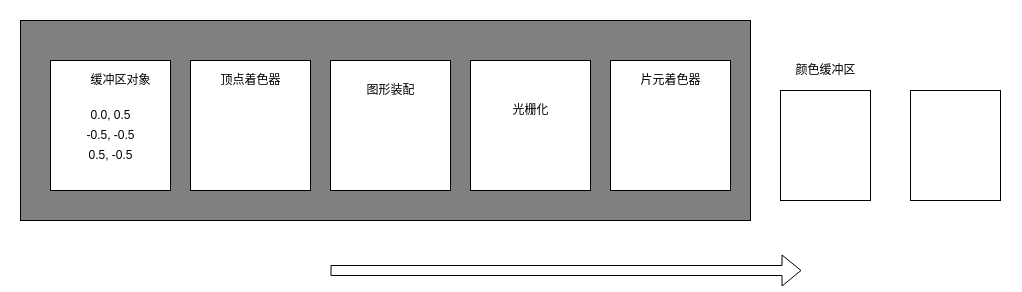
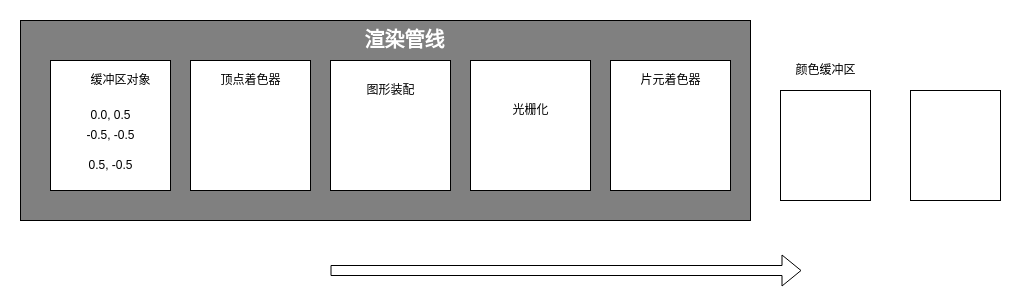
none -> (405, 40)
(111, 156) -> (111, 166)
